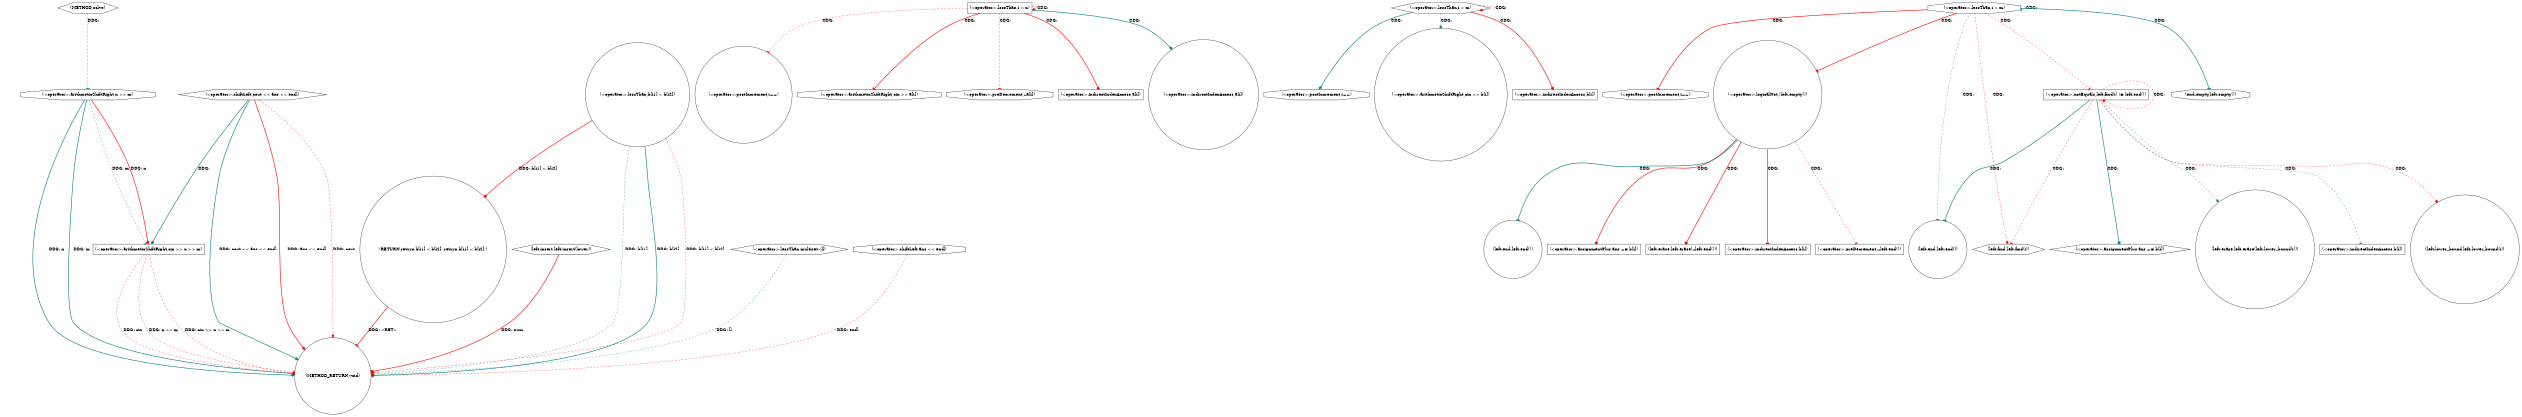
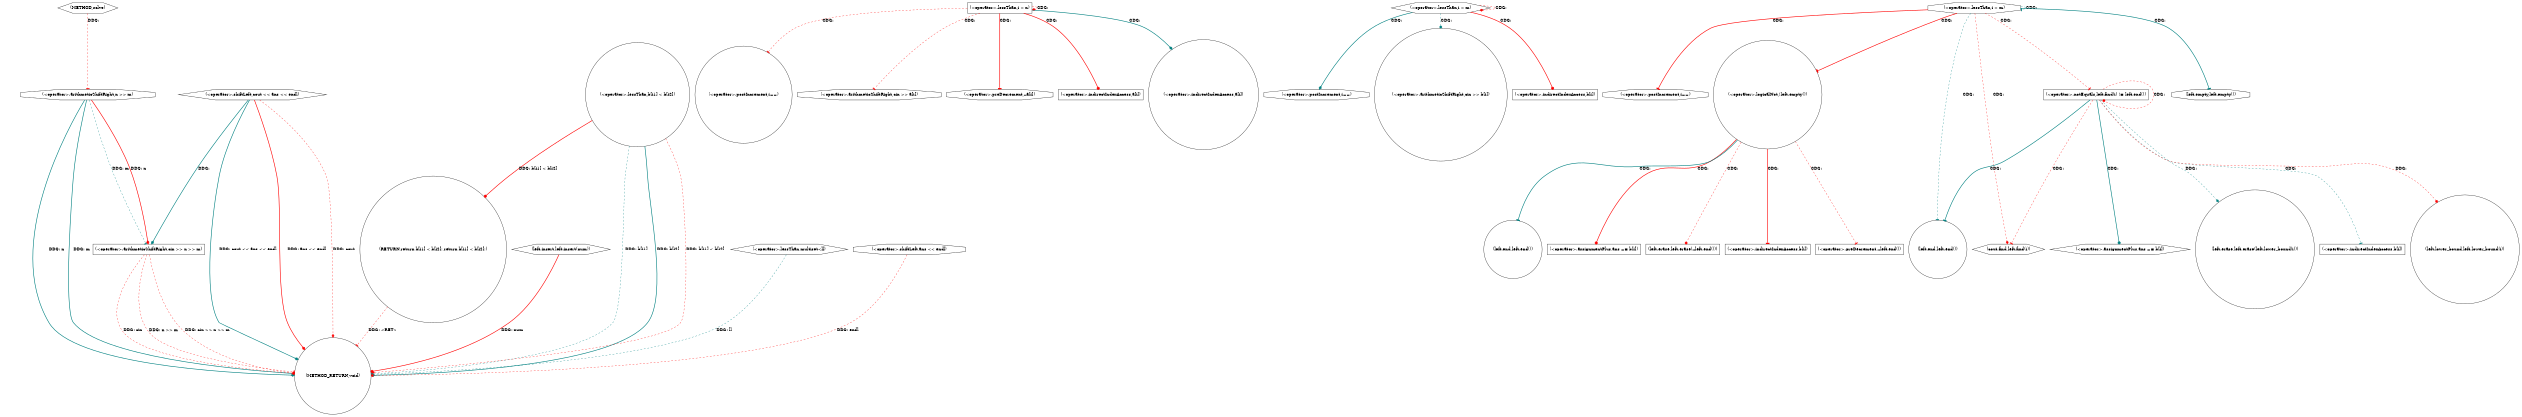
(922, 43) -> (922, 43)
(88, 51) -> (88, 51)
(1000, 51) -> (1000, 51)
(2211, 95) -> (2211, 95)
(2192, 169) -> (2192, 169)
(2402, 169) -> (2402, 169)
(1714, 192) -> (1714, 192)
(561, 249) -> (561, 249)
(2008, 249) -> (2008, 249)
(373, 326) -> (373, 326)
